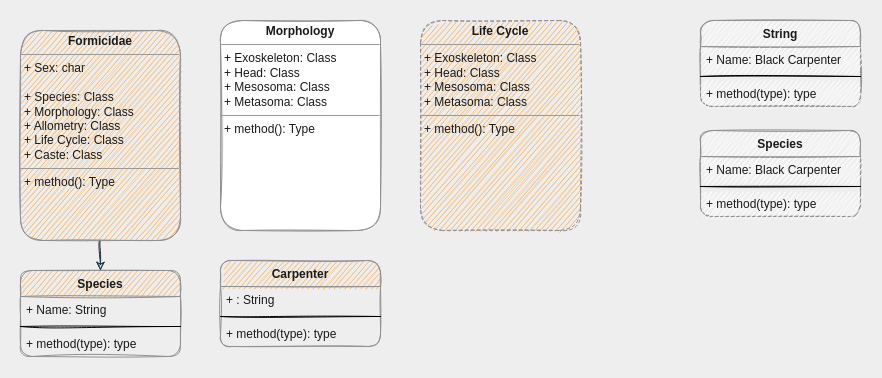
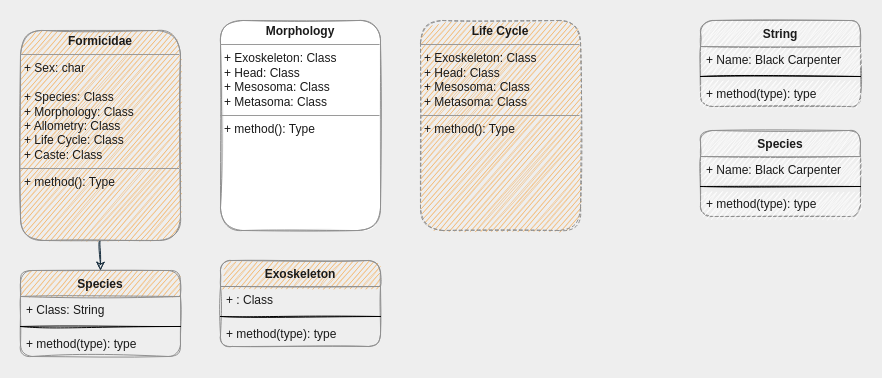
(300, 274) -> (300, 274)
(253, 300) -> (250, 300)
(67, 310) -> (69, 310)
